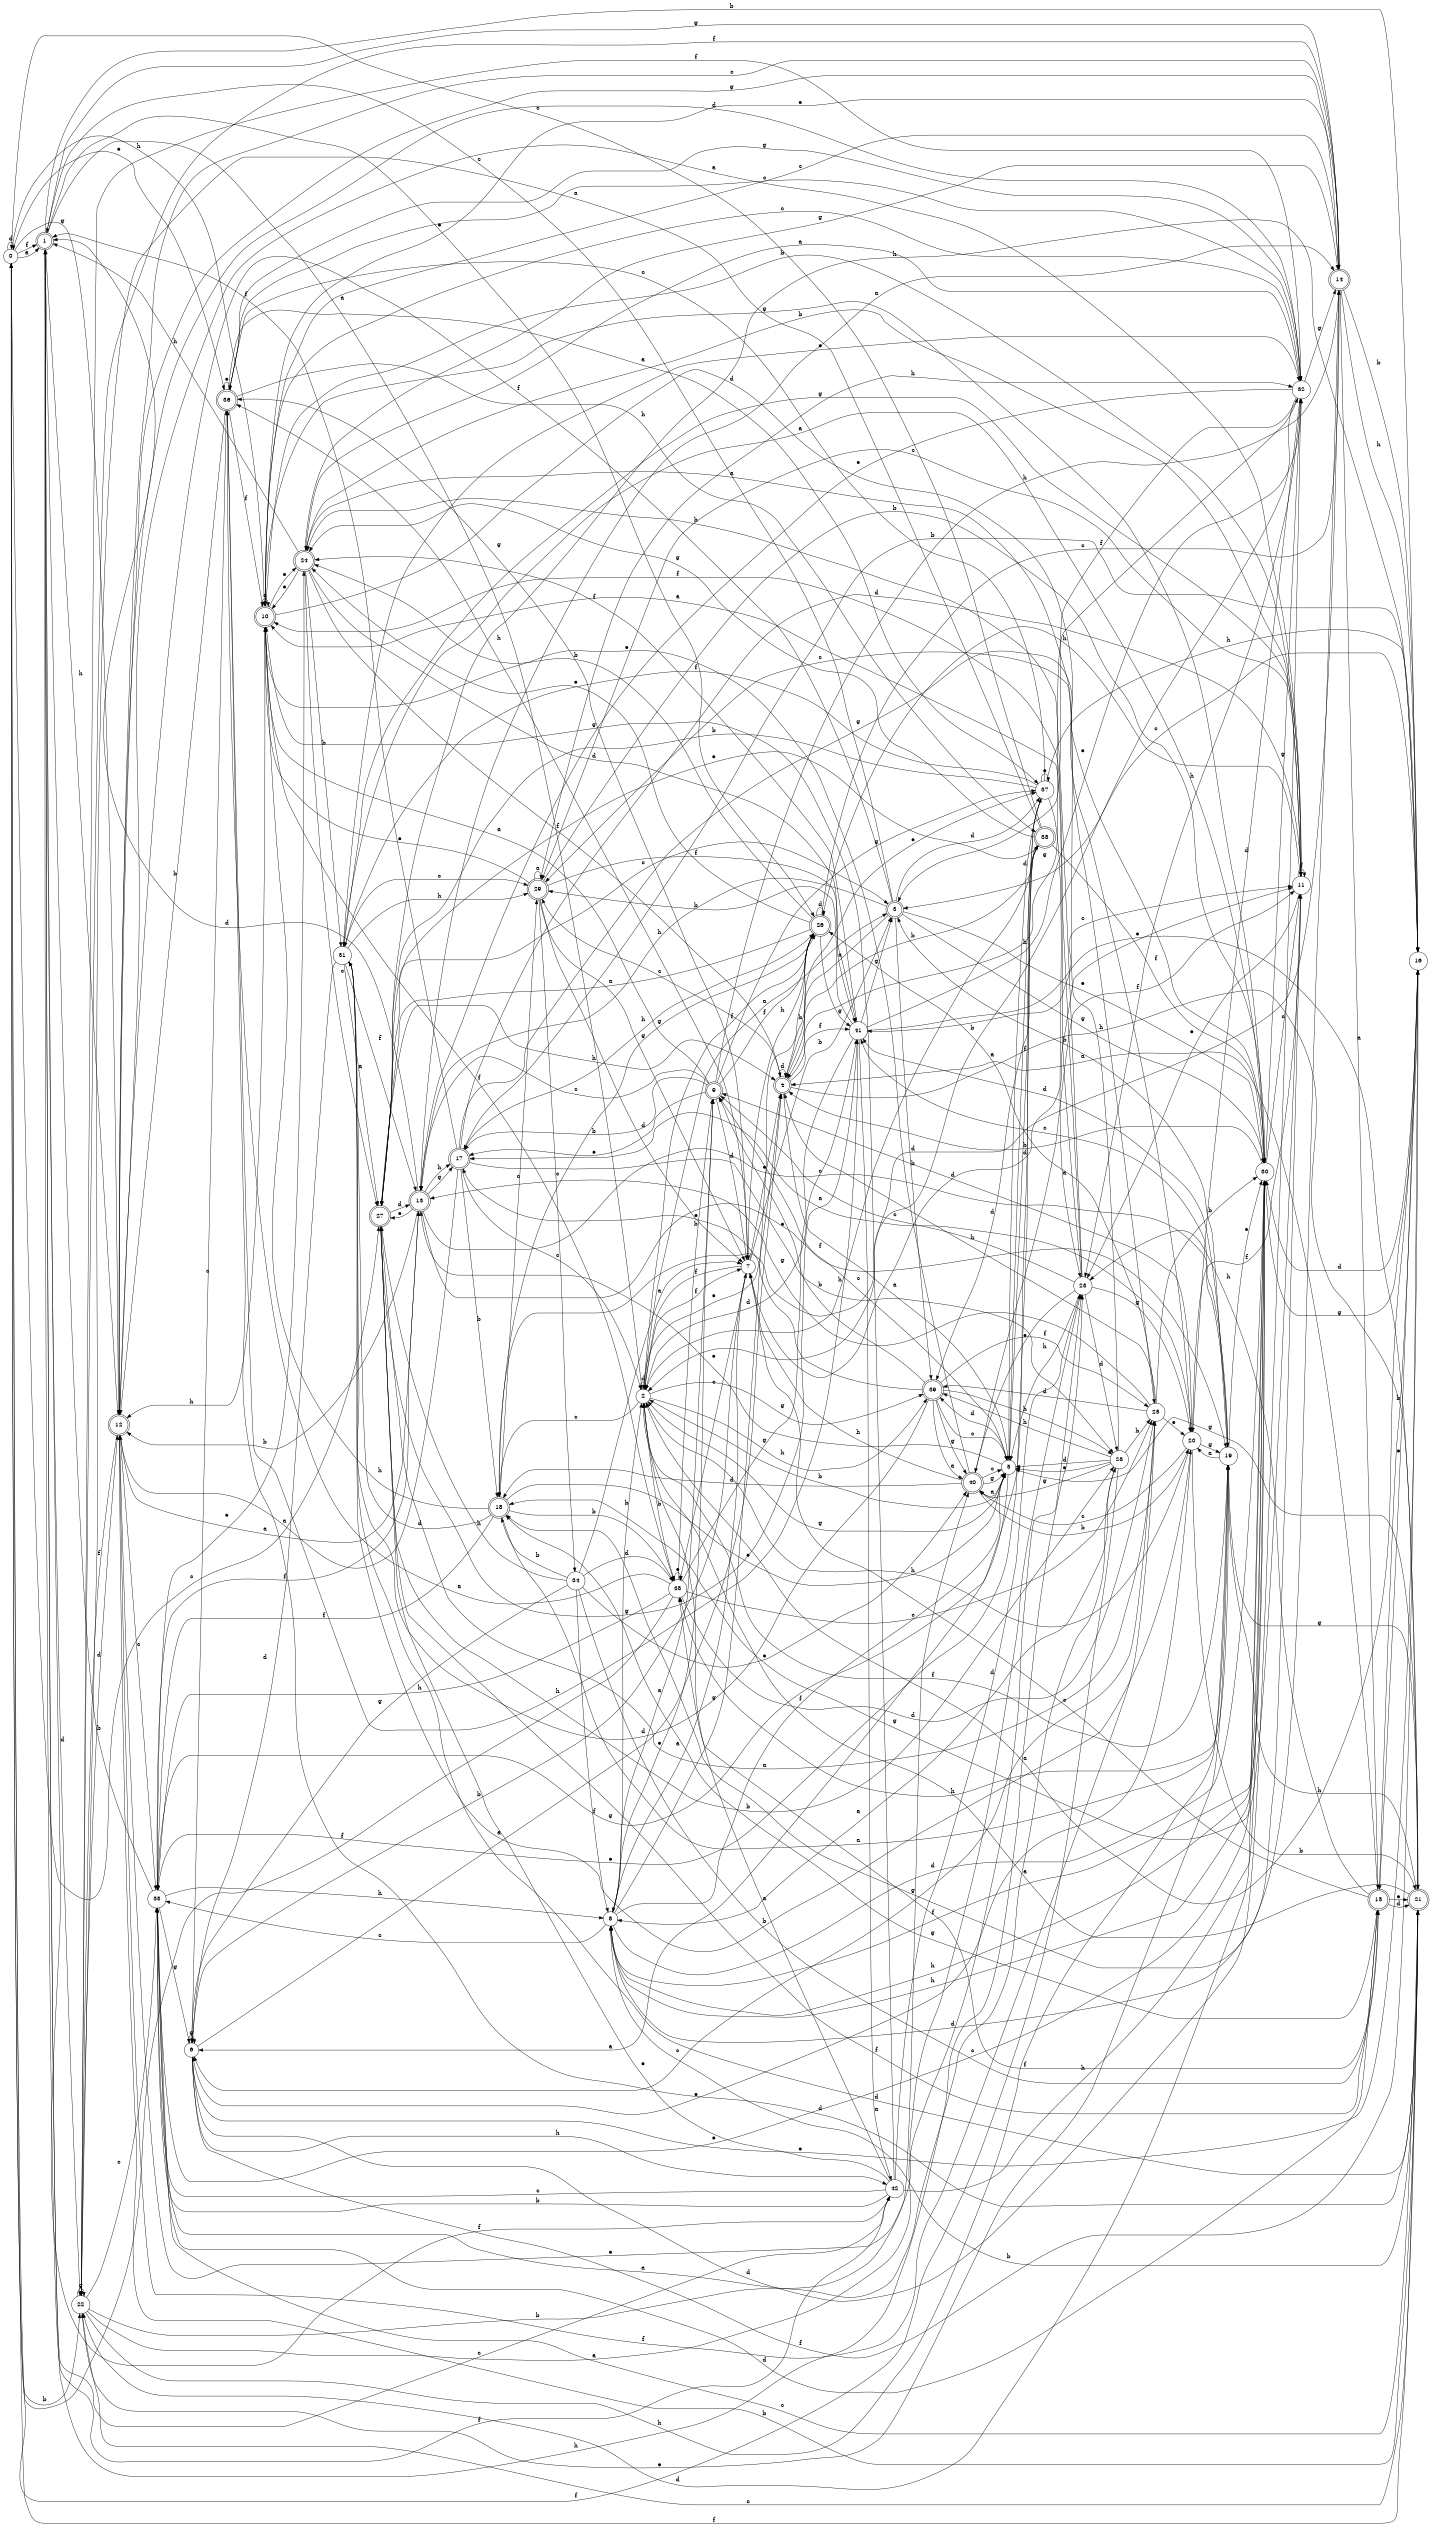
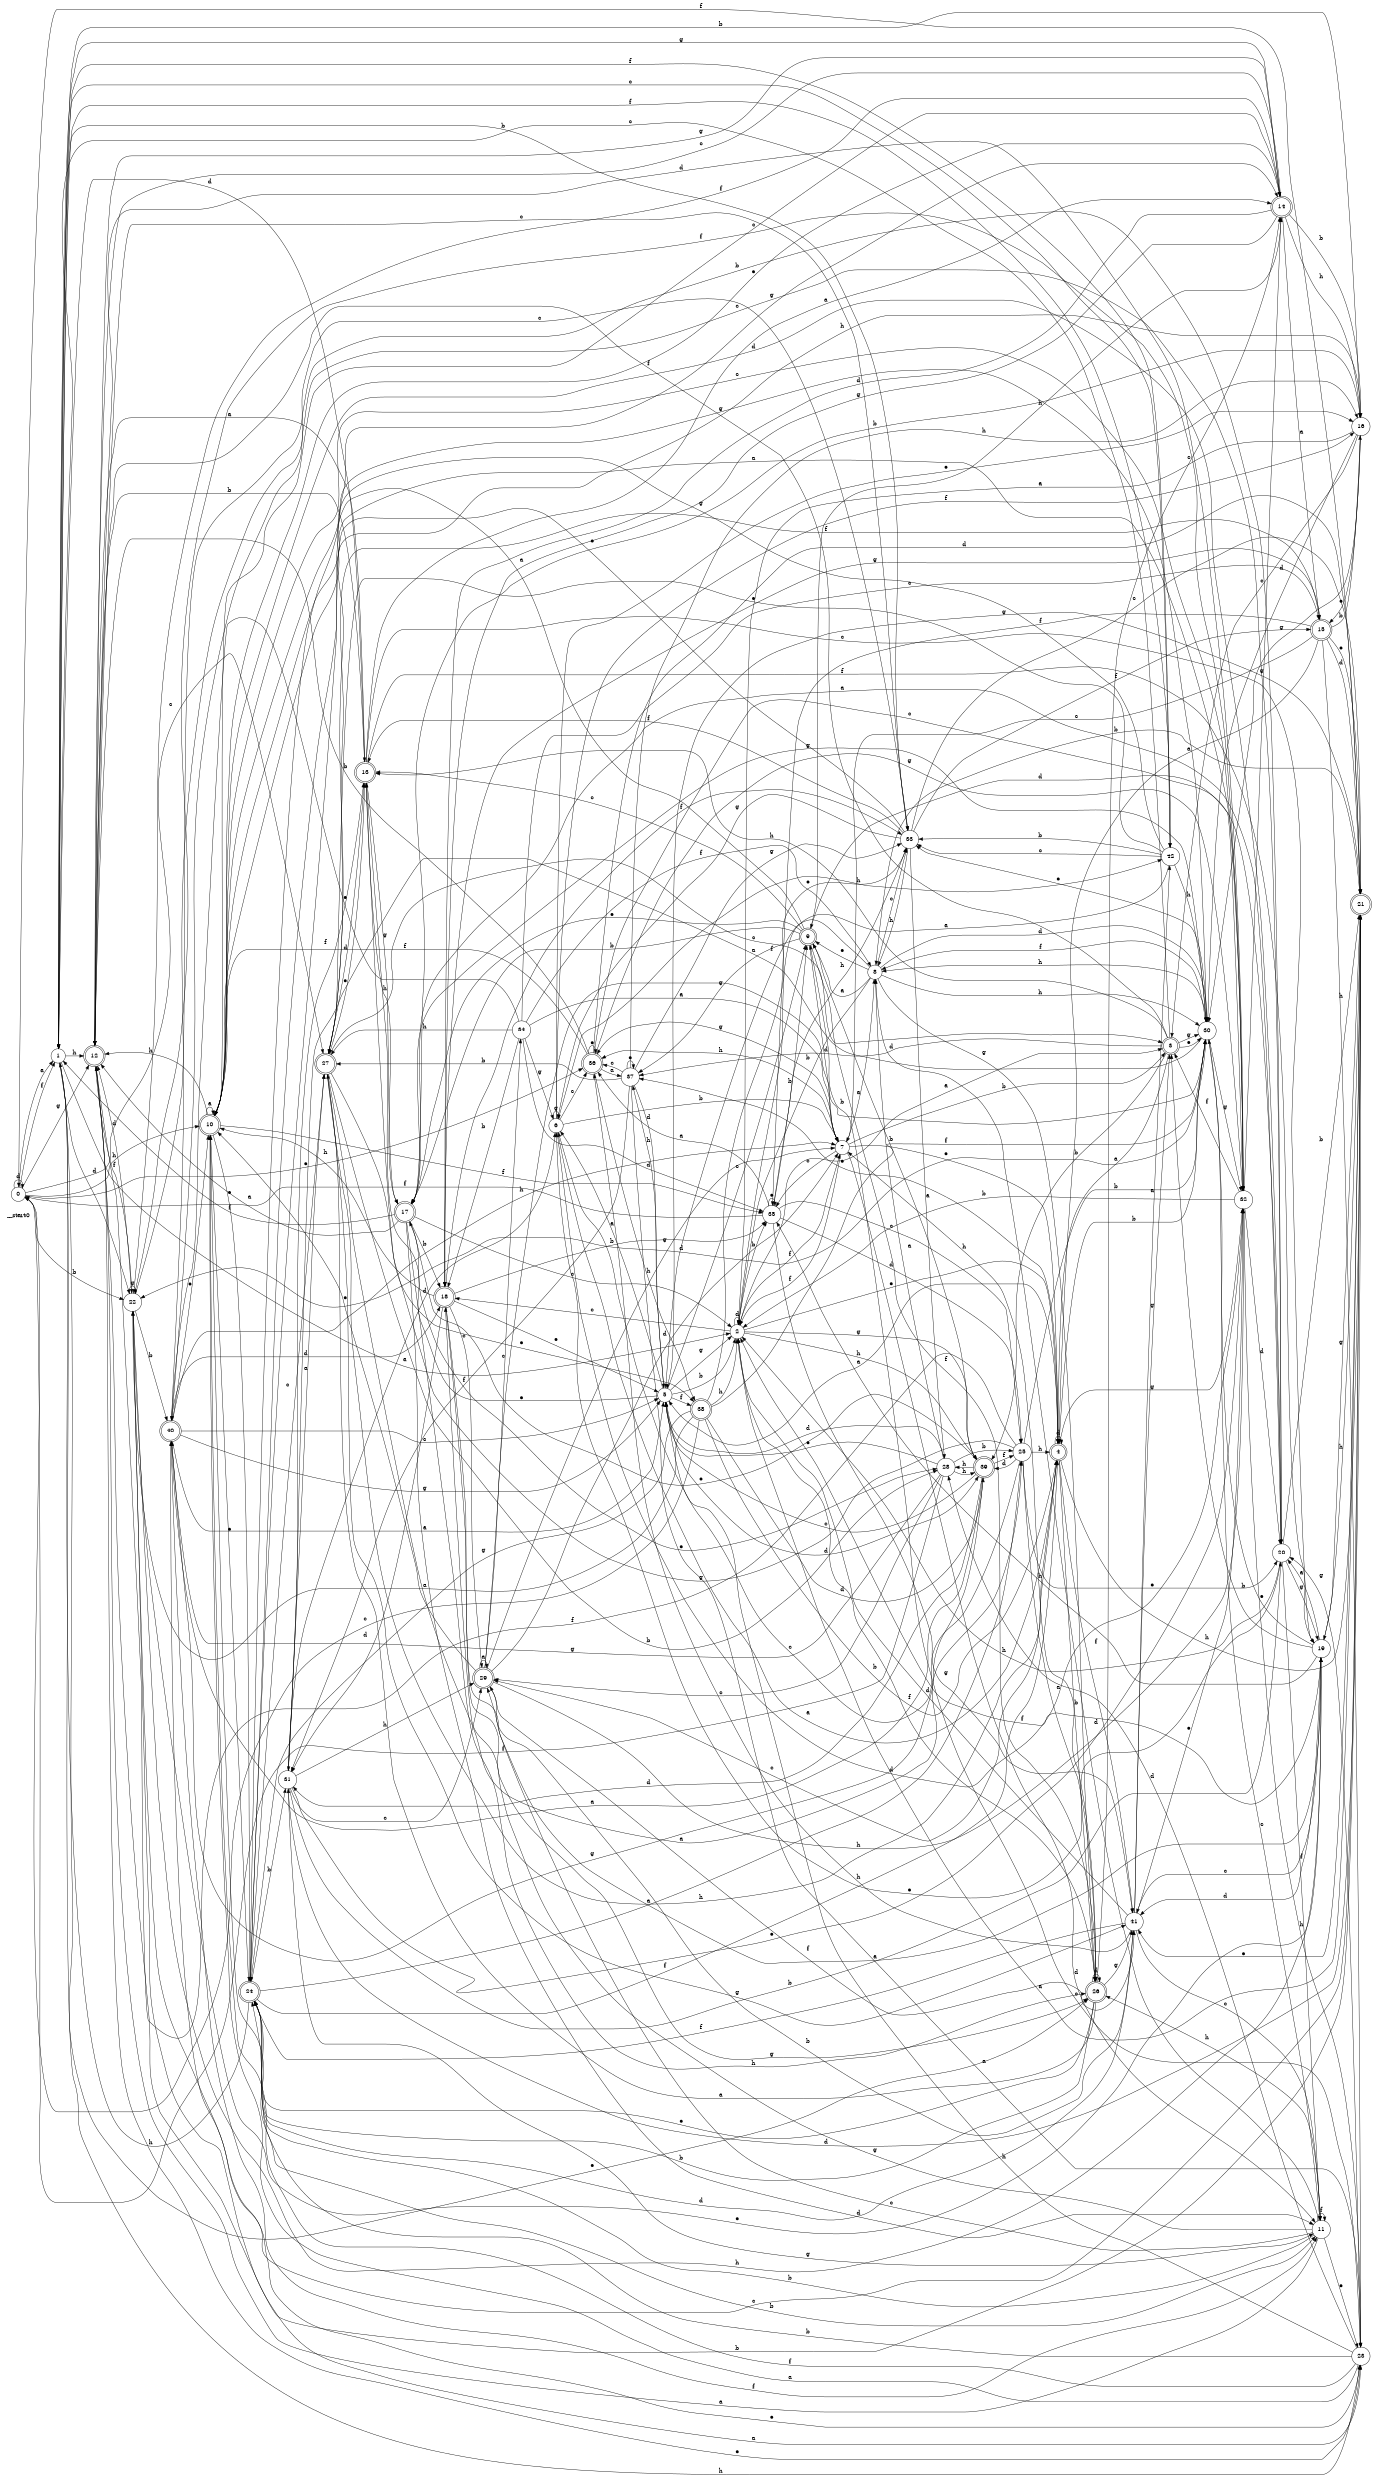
(45, 241) -> (58, 1056)
(725, 585) -> none
(82, 834) -> (73, 1056)
none -> (18, 1216)
(980, 1734) -> none
(764, 2360) -> (1116, 677)
